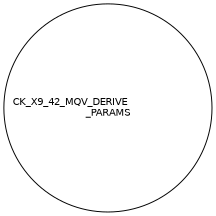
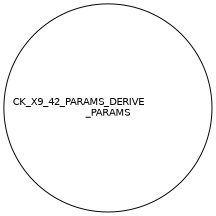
(108, 108) -> (108, 108)
